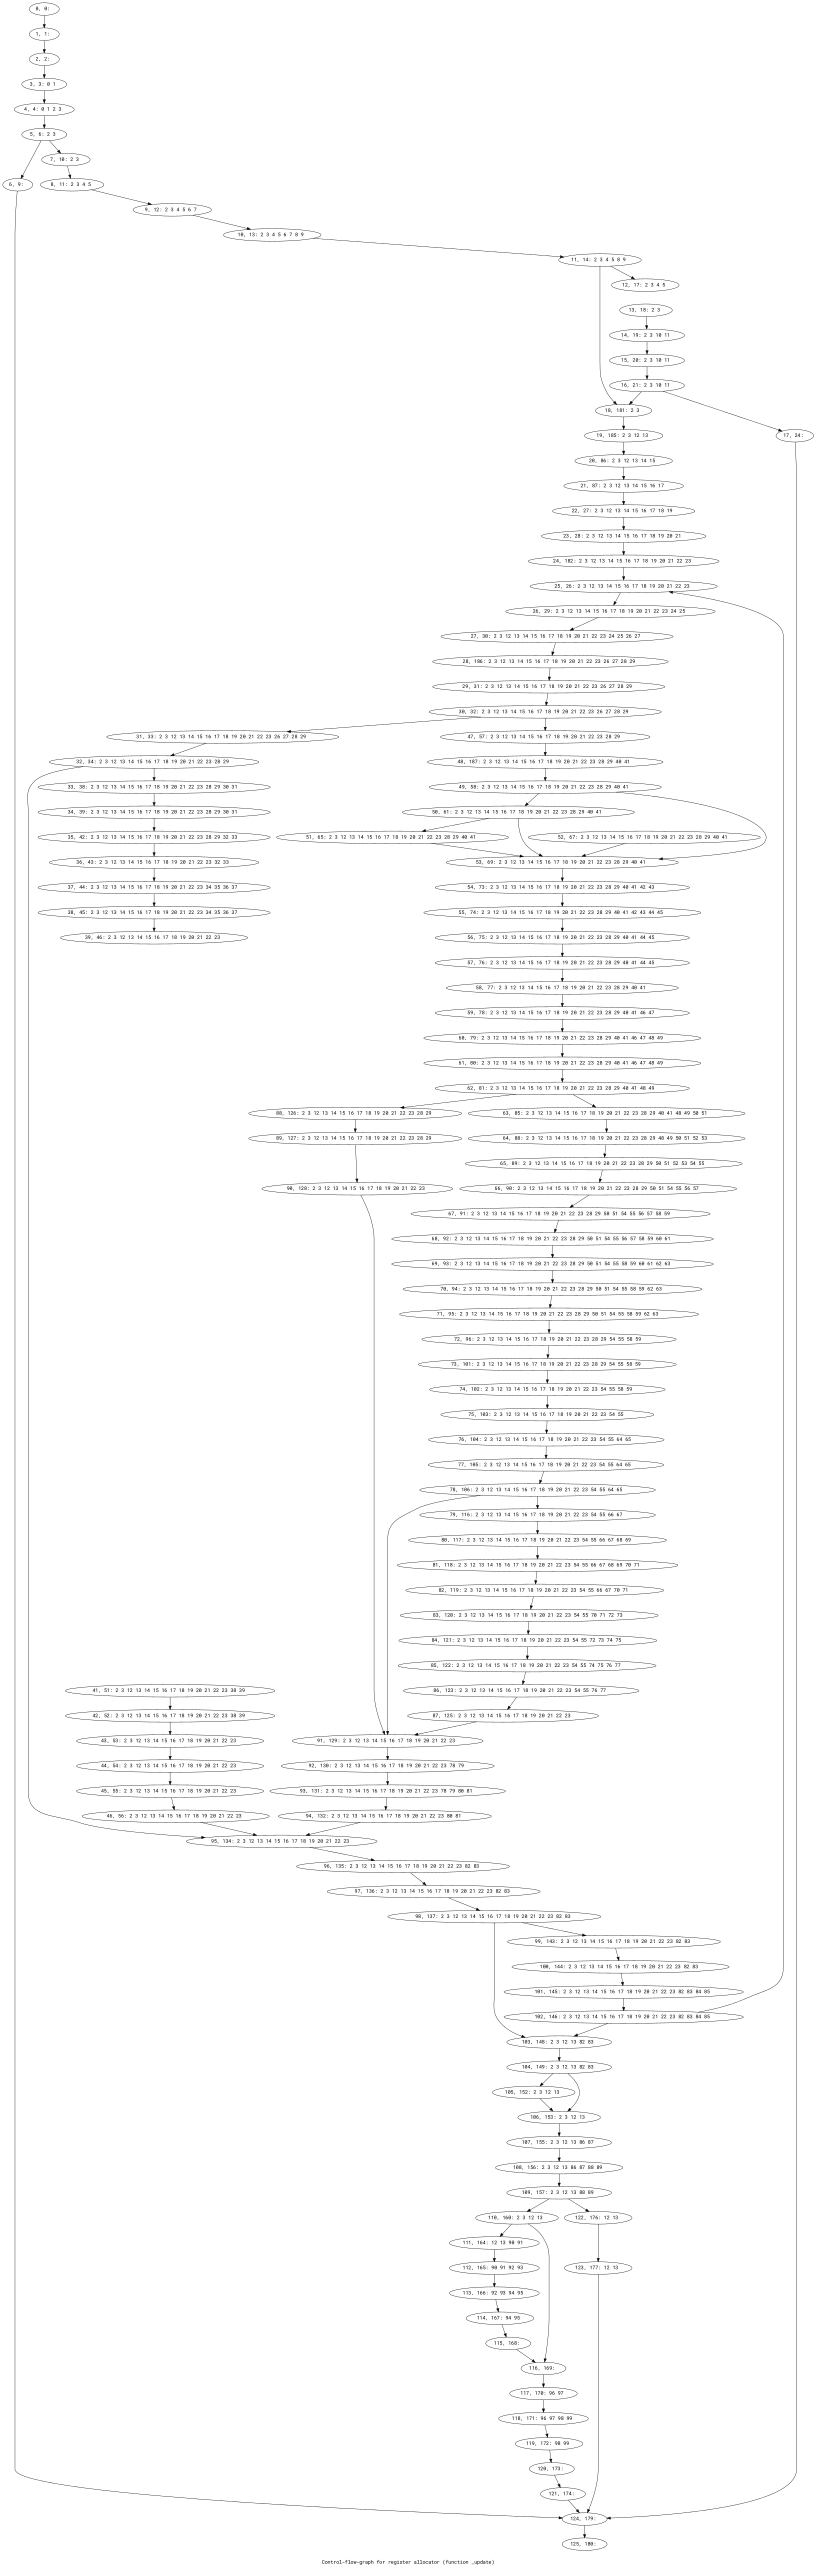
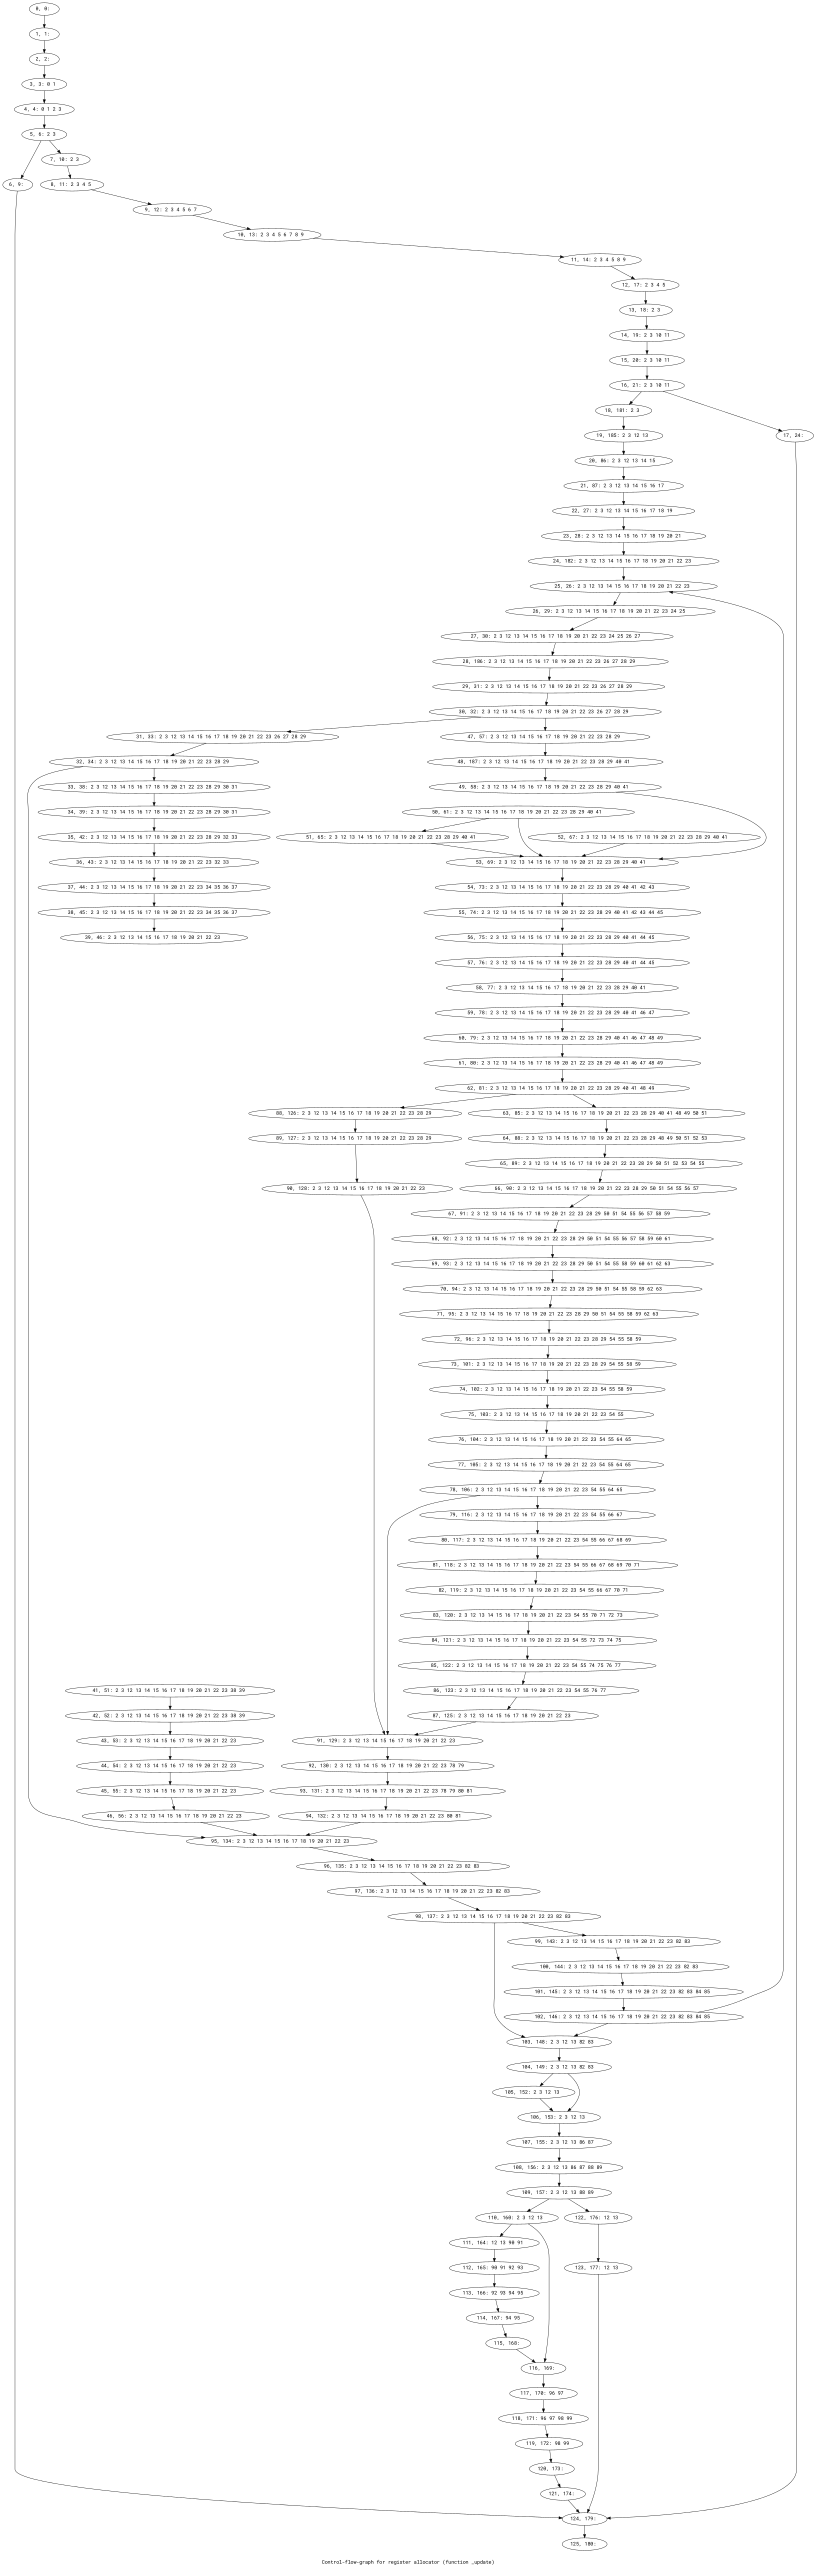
none -> (646, 296)
(600, 336) -> none
(533, 799) -> none
